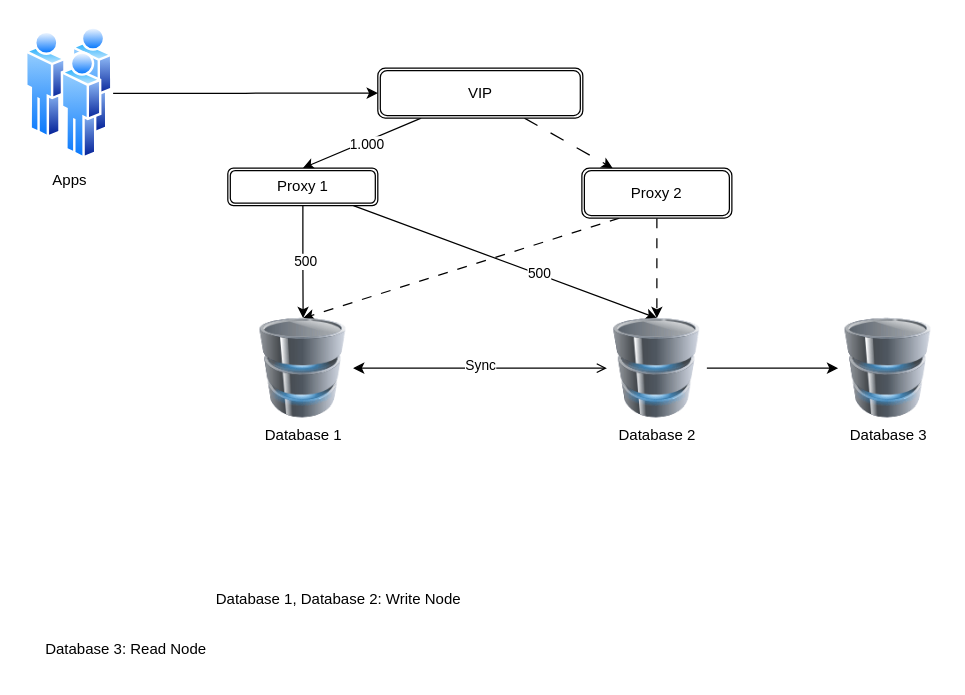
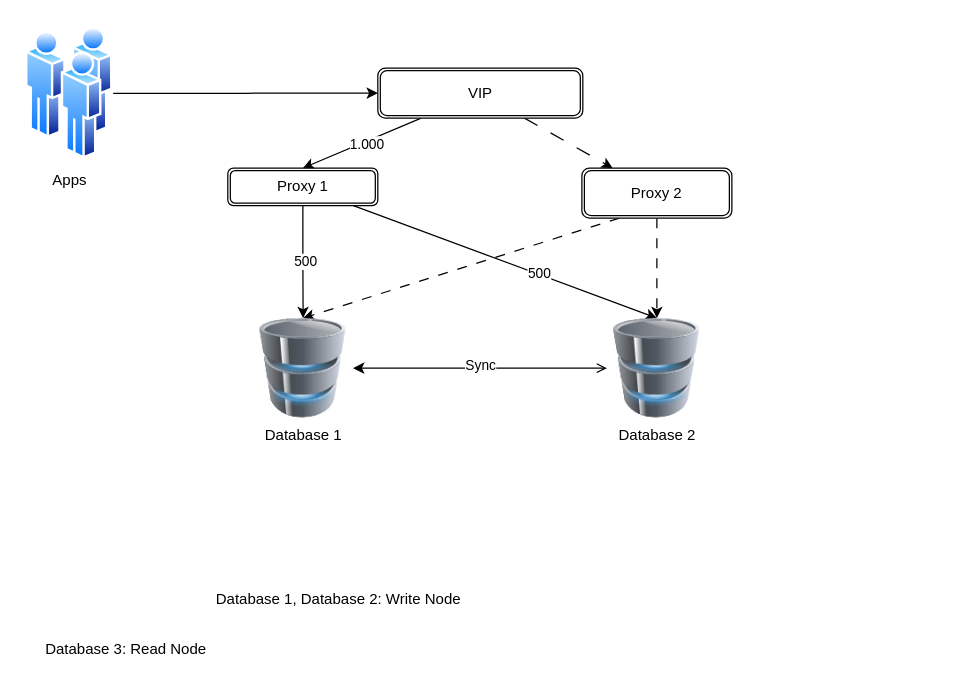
(768, 368) -> none
(888, 368) -> none
